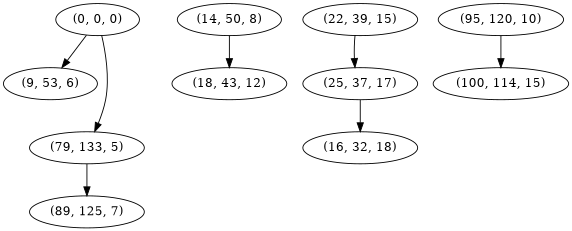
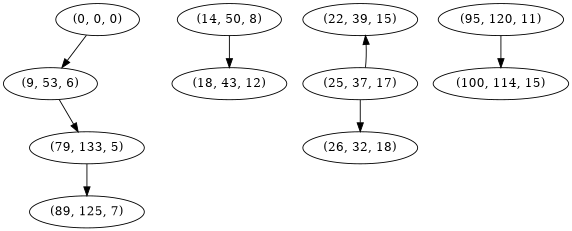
(501, 20) -> (501, 20)
(354, 47) -> (366, 56)
(107, 80) -> (66, 112)
(360, 148) -> (360, 148)
